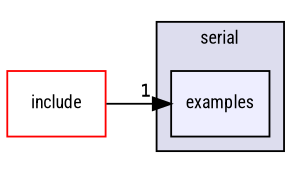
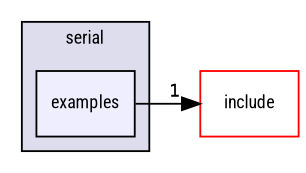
(129, 104) -> (161, 104)
